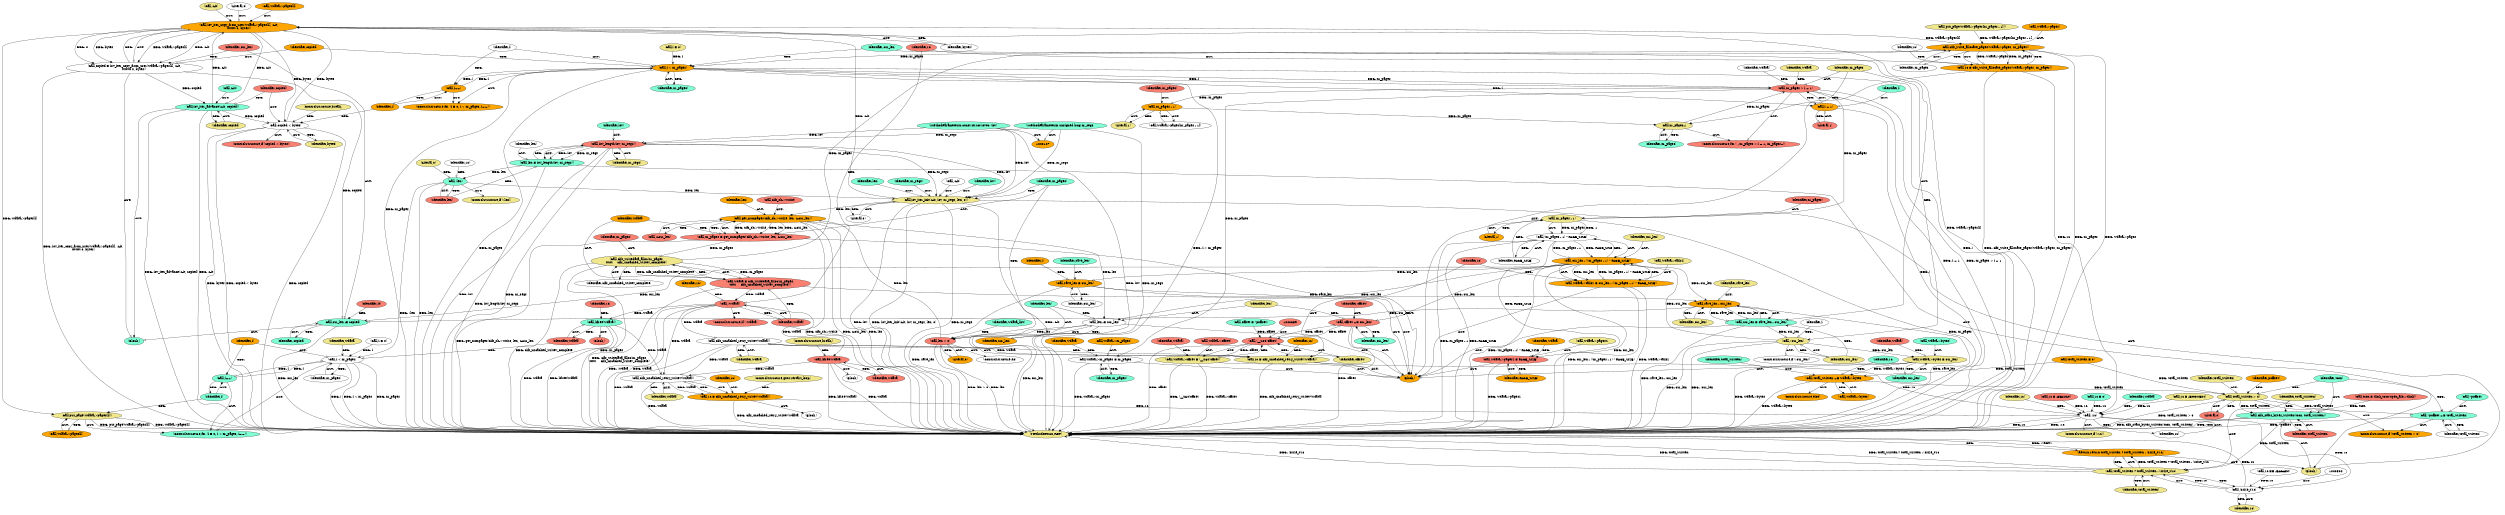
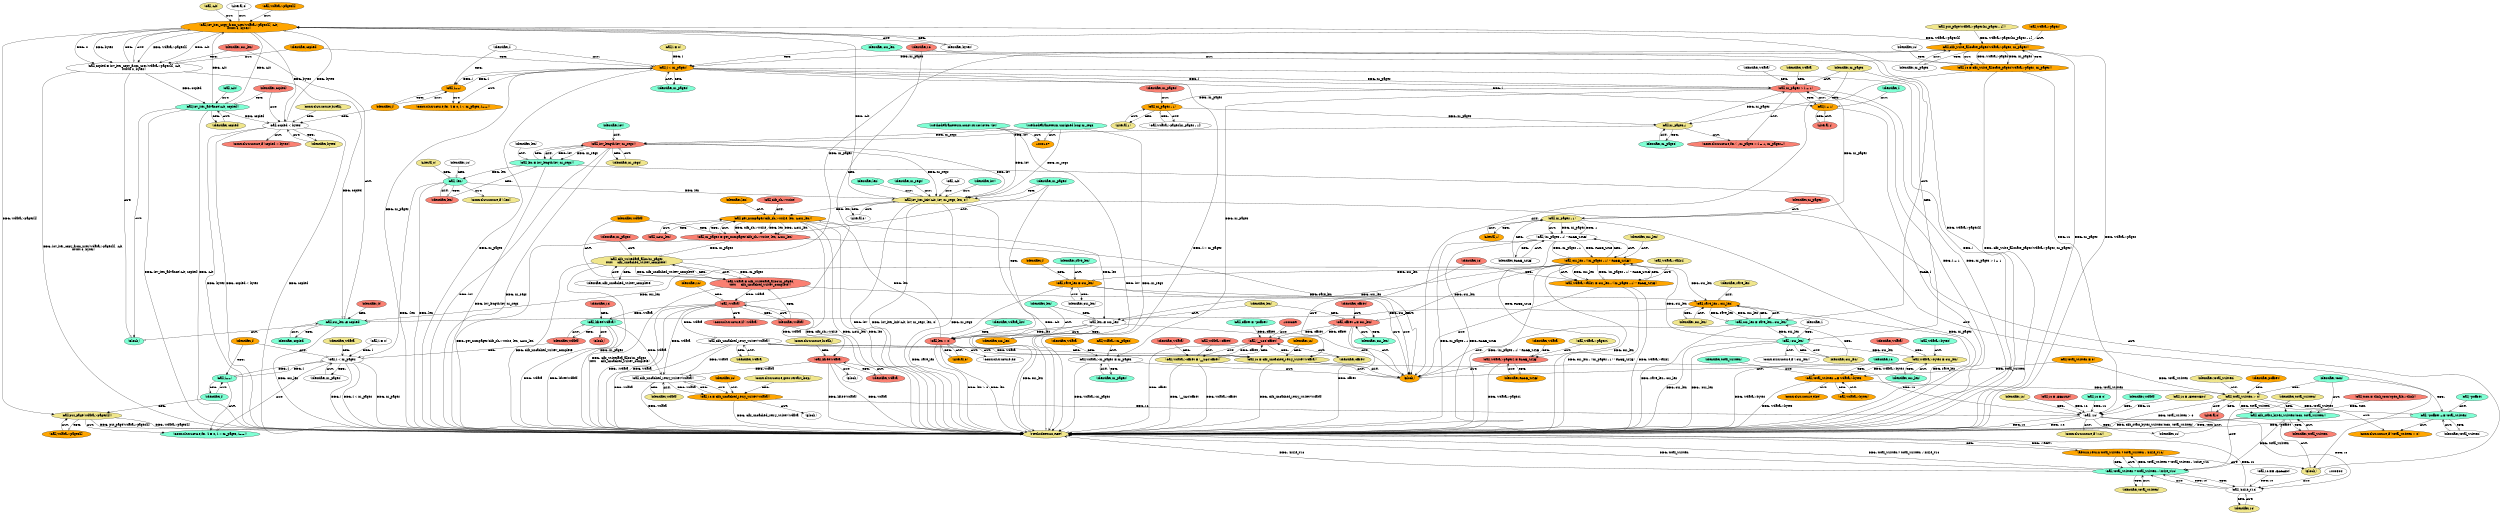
(785, 135) -> (1151, 131)
(1925, 272) -> (1925, 272)
(1793, 341) -> (1793, 341)
(2141, 471) -> (2141, 471)
